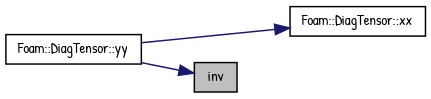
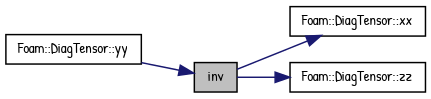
(208, 36) -> (272, 55)
none -> (358, 77)
